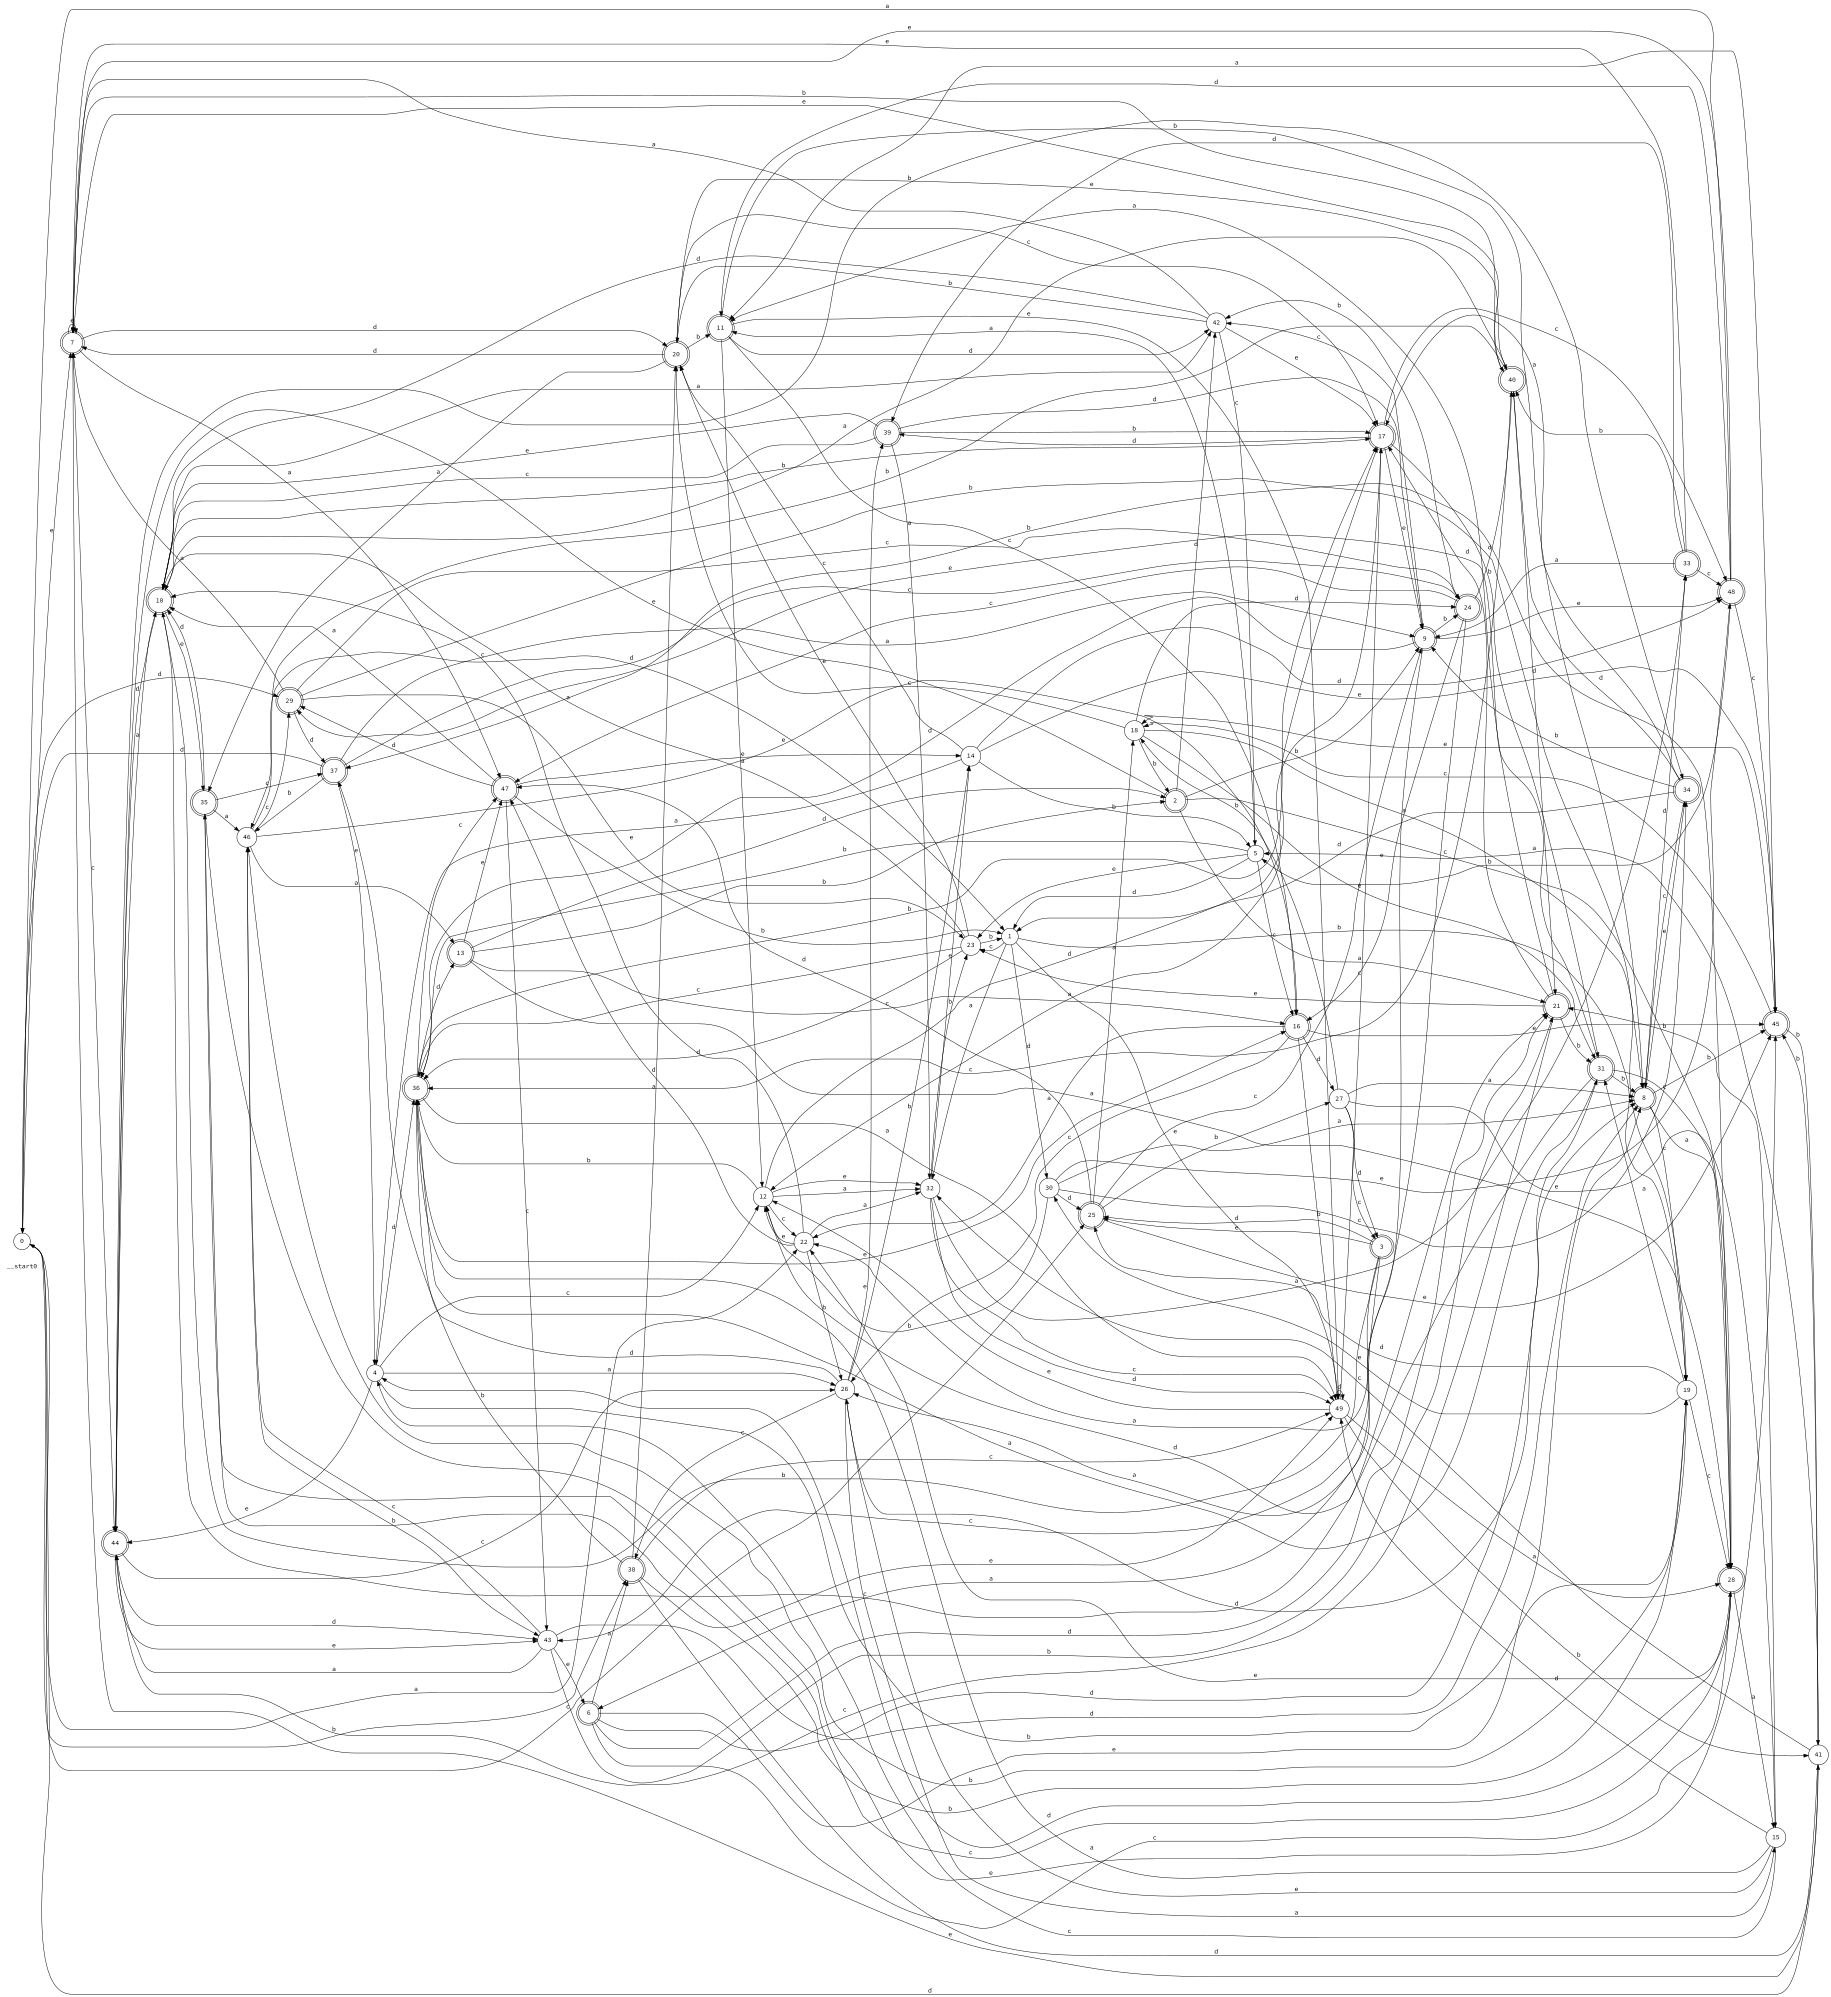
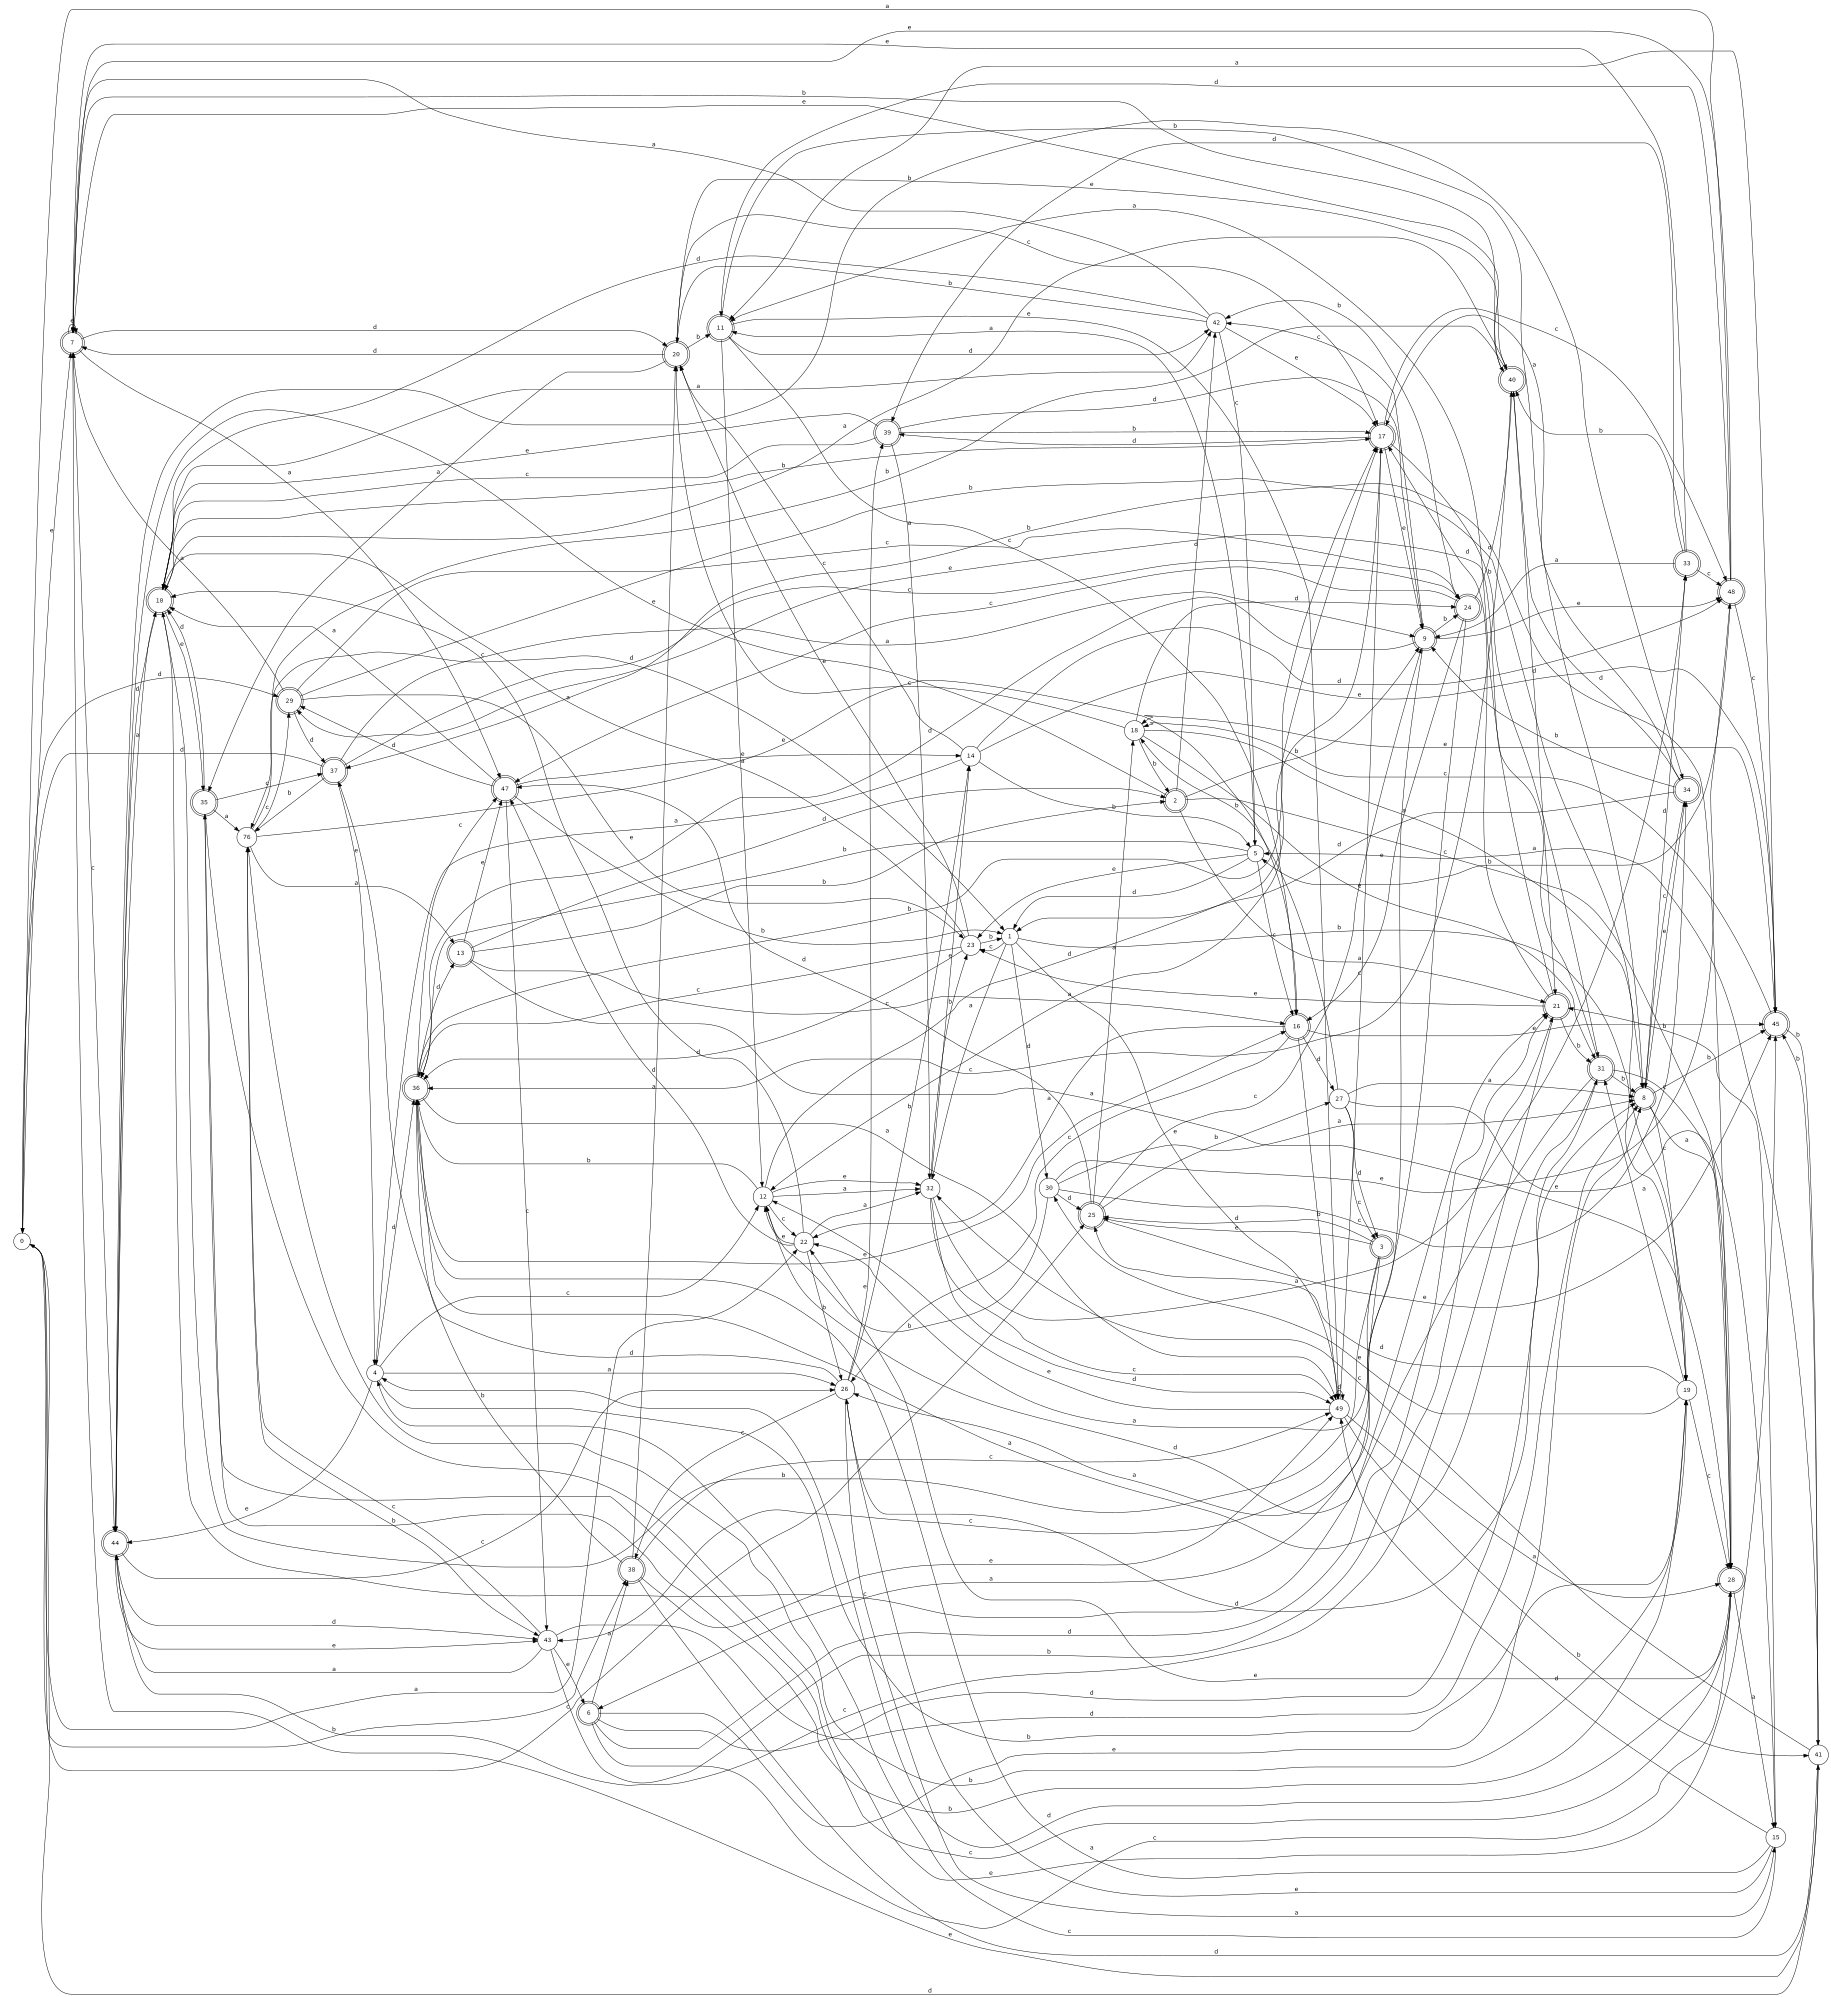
(247, 837) -> (247, 837)
(22, 1266) -> none
